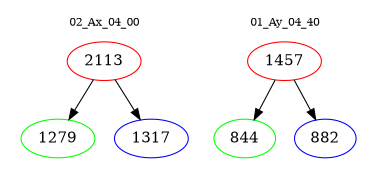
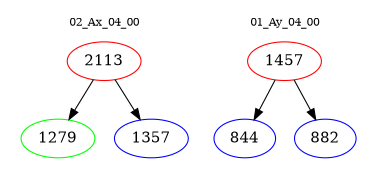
(285, 23) -> (285, 23)
(151, 138) -> (151, 138)
(245, 138) -> (245, 138)
